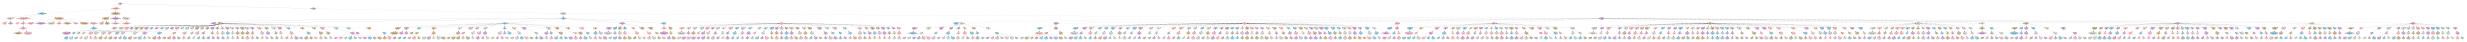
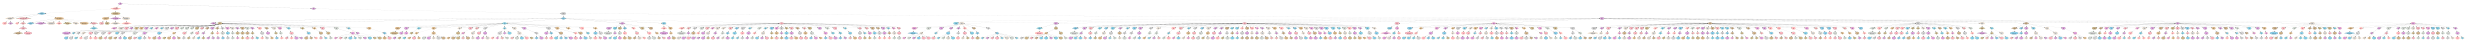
(31, 23) -> (31, 23)
